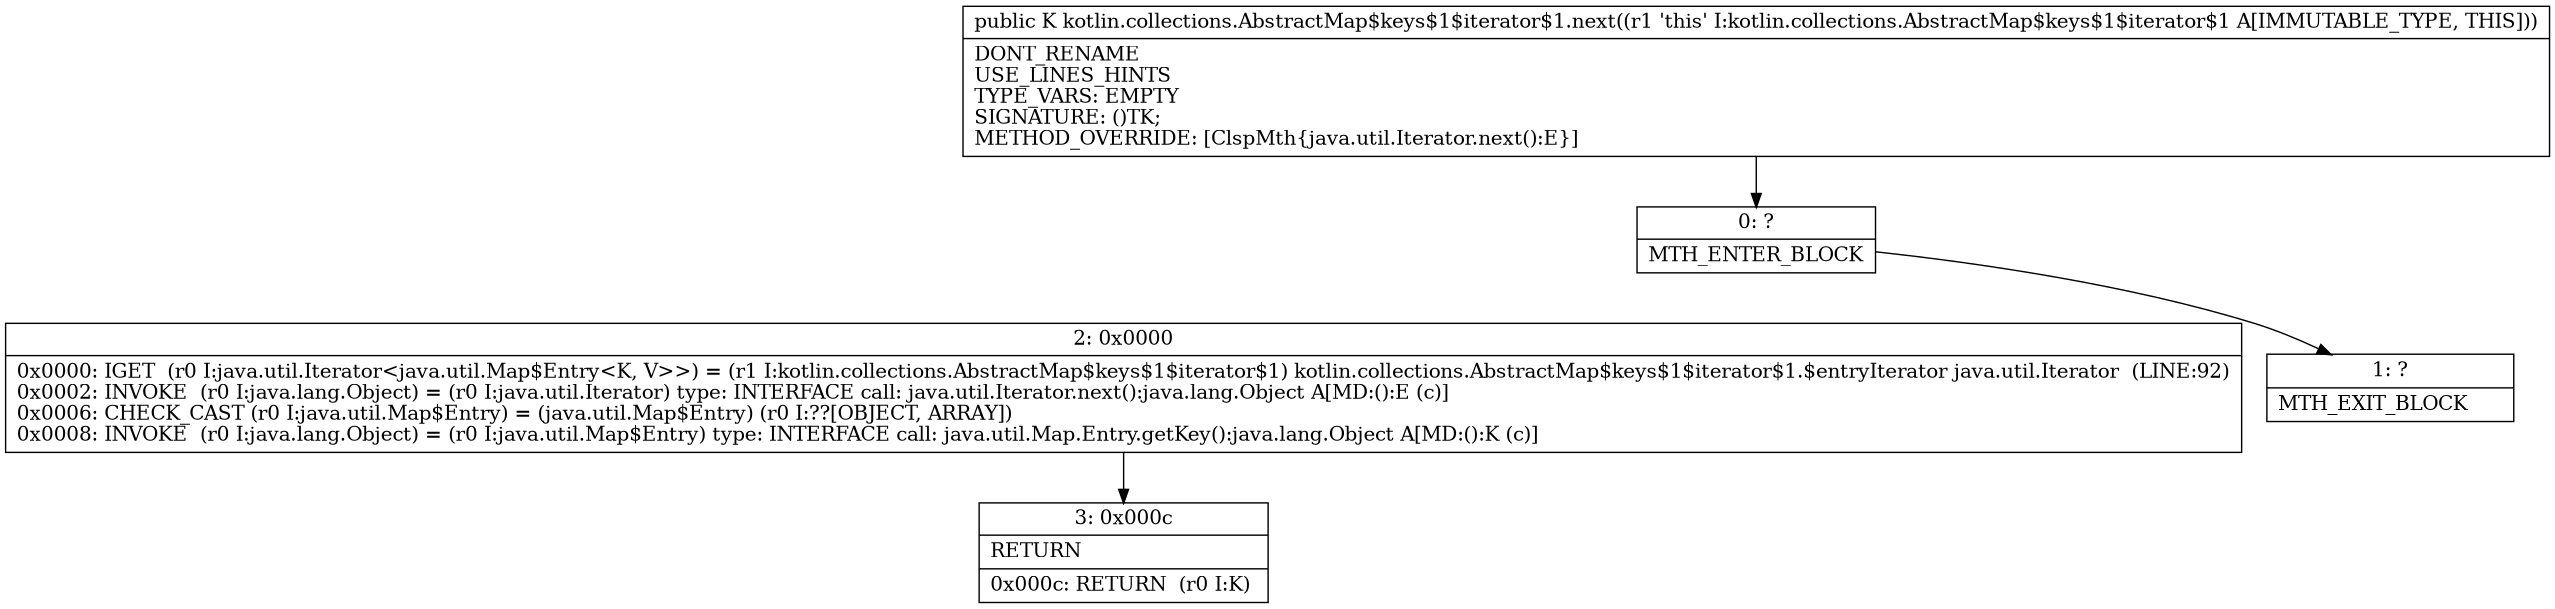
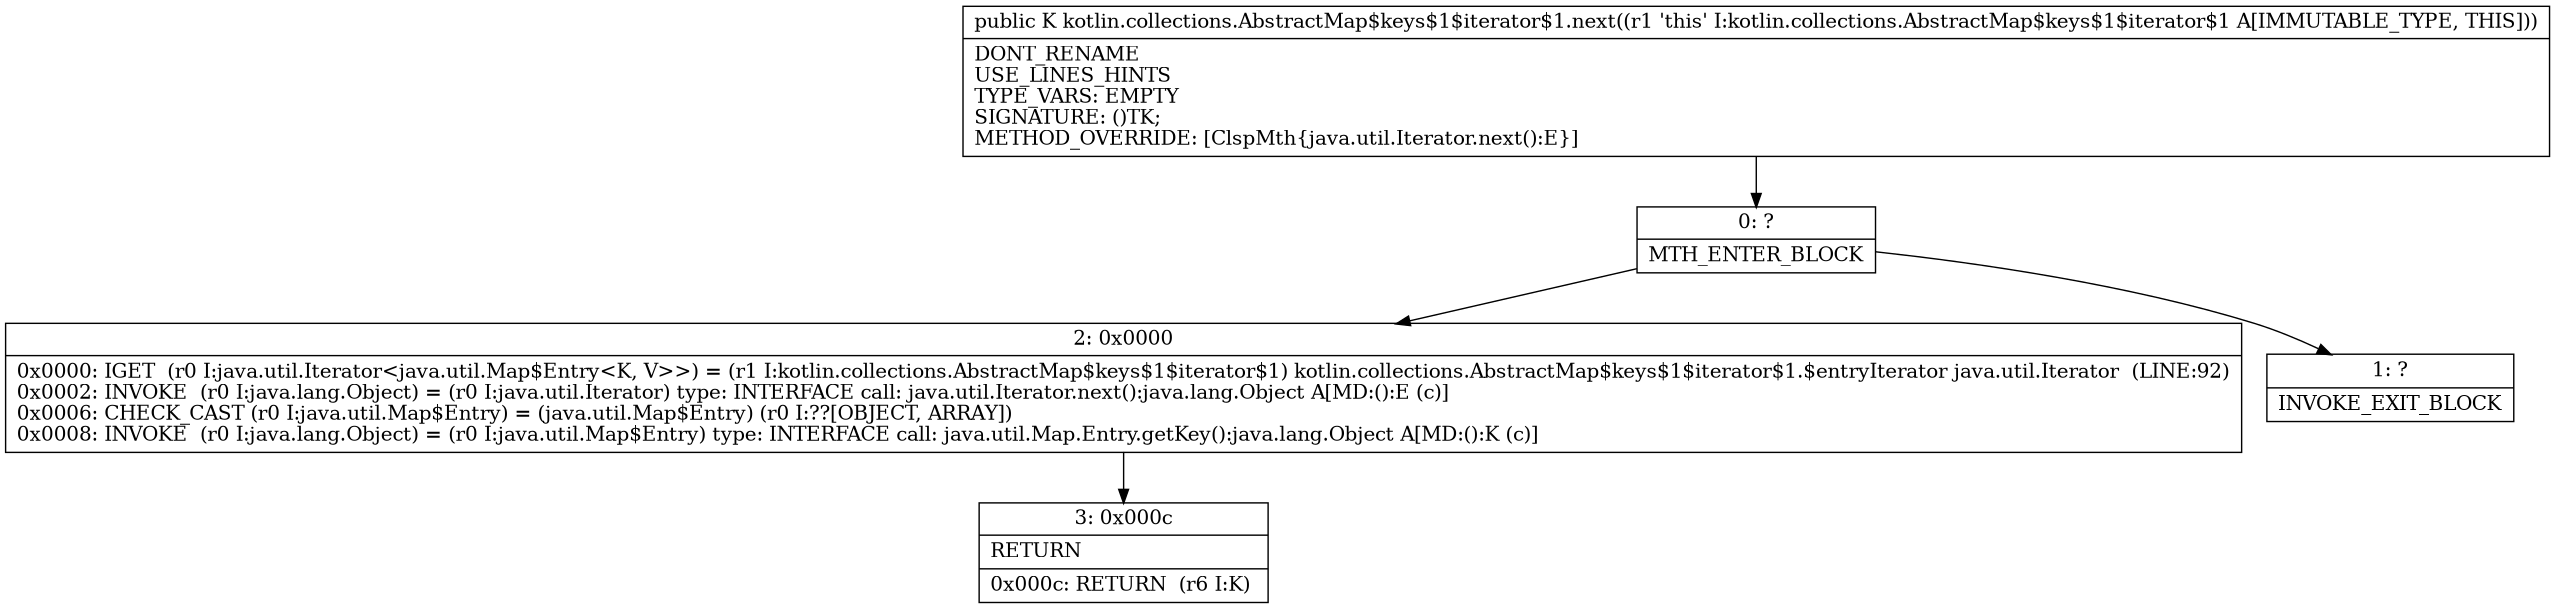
none -> (1523, 295)
(2374, 404) -> (2390, 404)
(1124, 585) -> (1124, 585)
